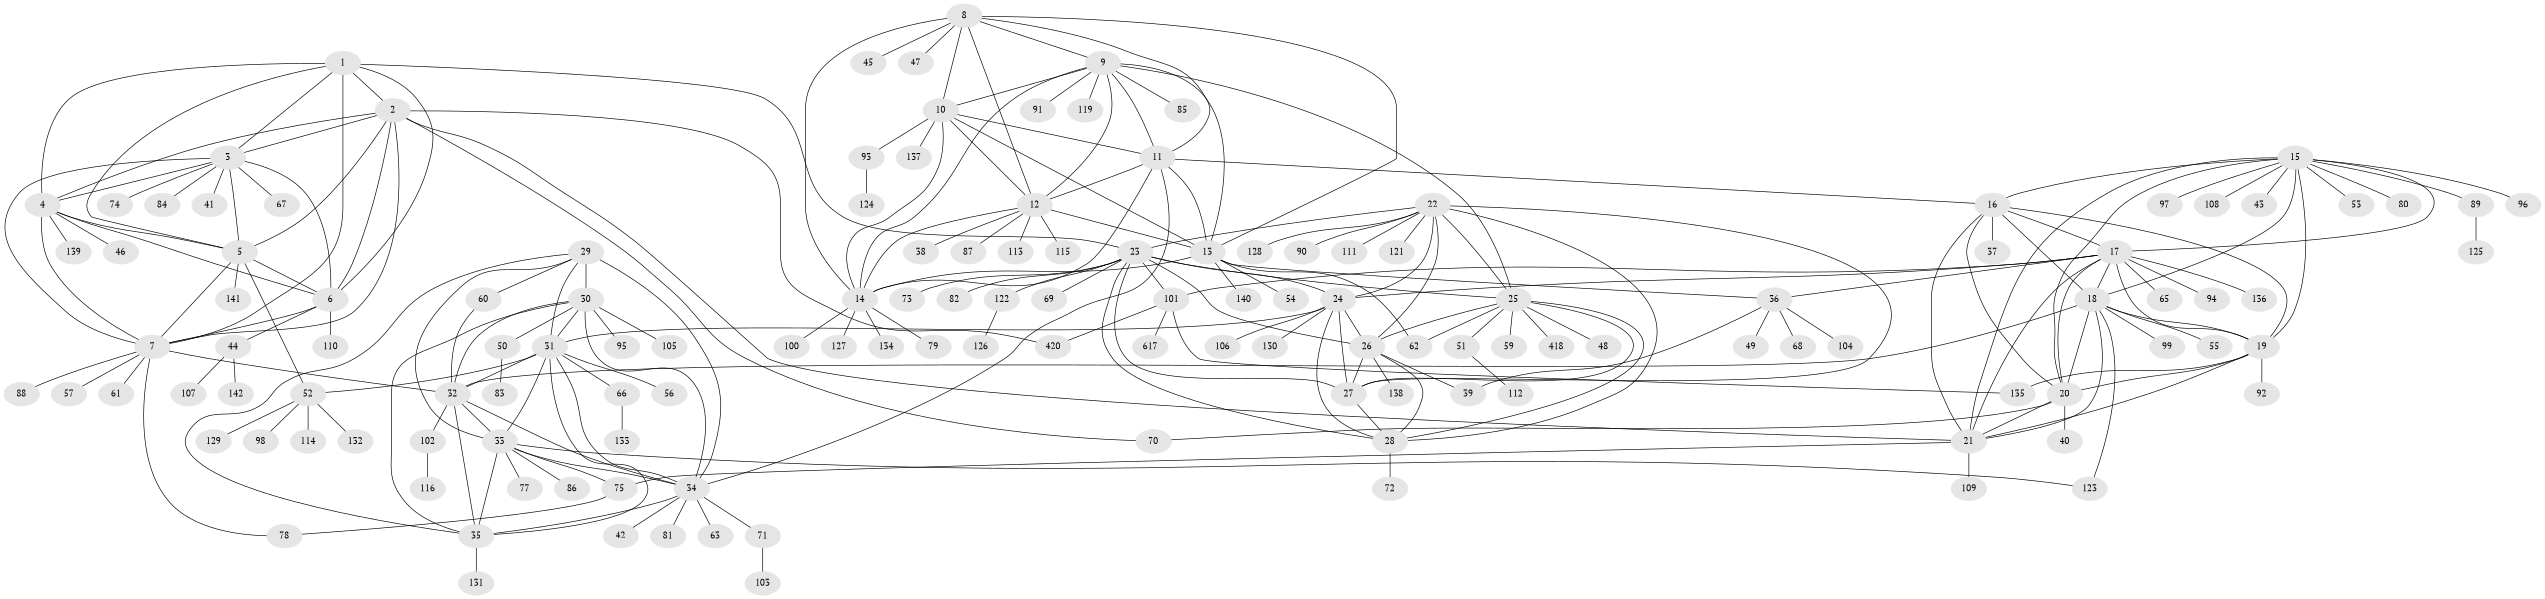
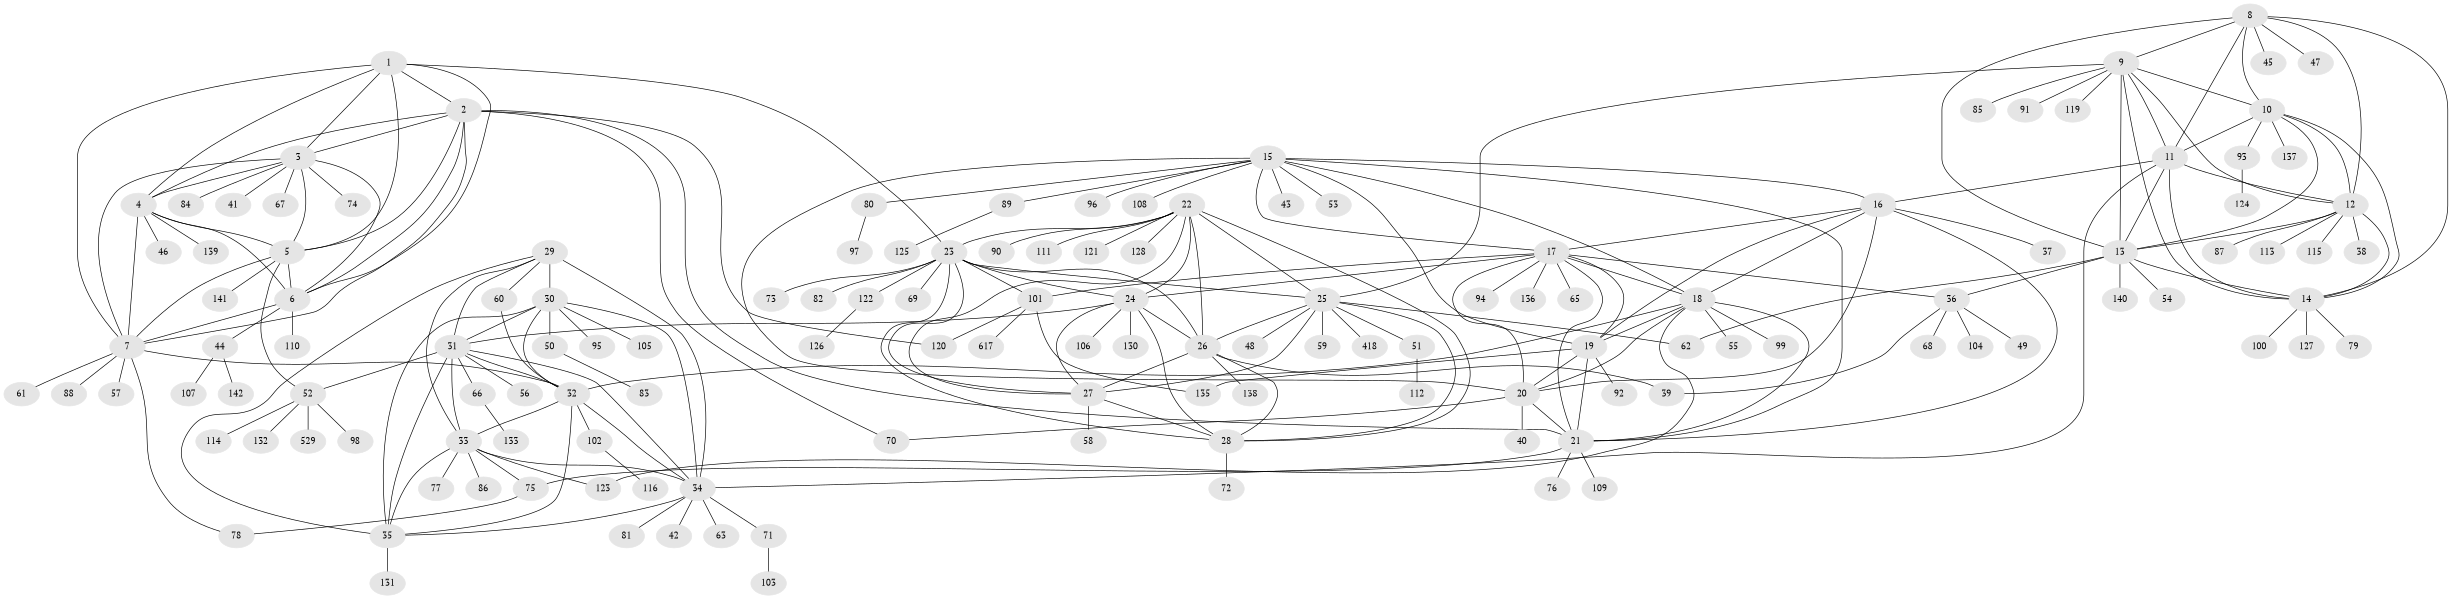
(2228, 179) -> (862, 229)
(886, 347) -> none
(1053, 347) -> (939, 347)
(214, 441) -> (308, 441)
none -> (1089, 441)
none -> (1552, 489)
